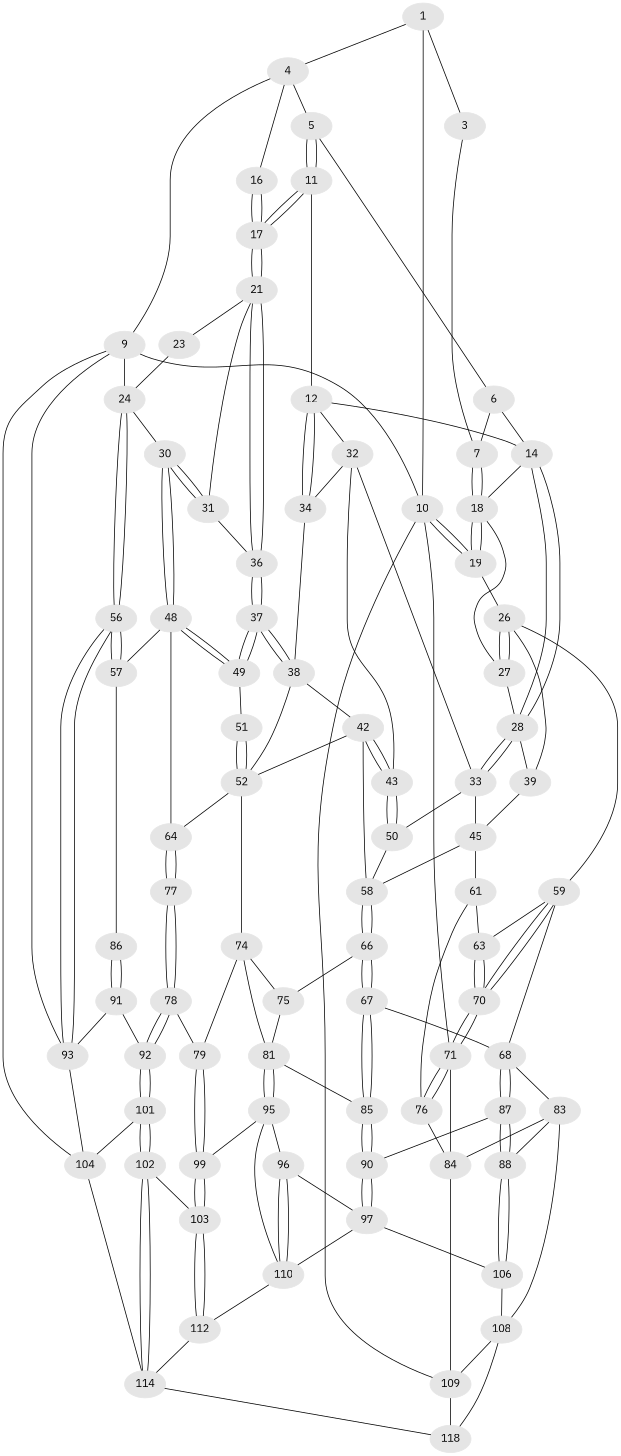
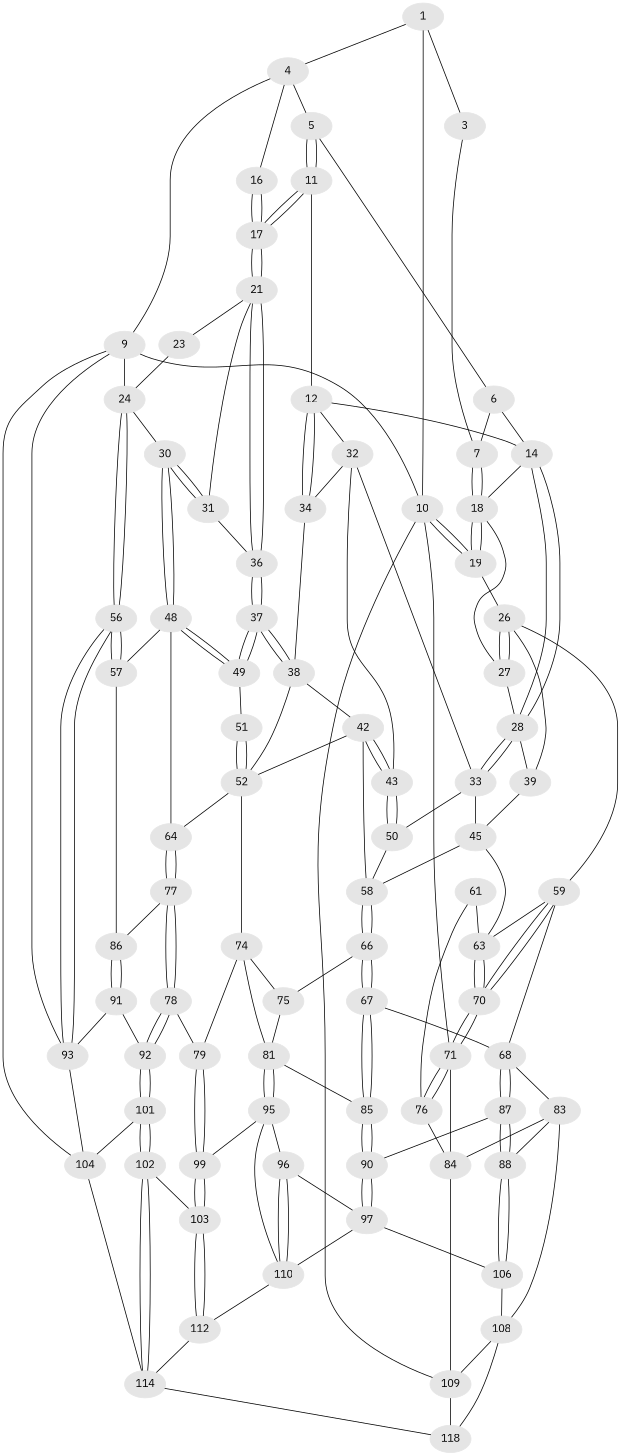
(476, 865) -> (505, 891)
none -> (144, 919)
